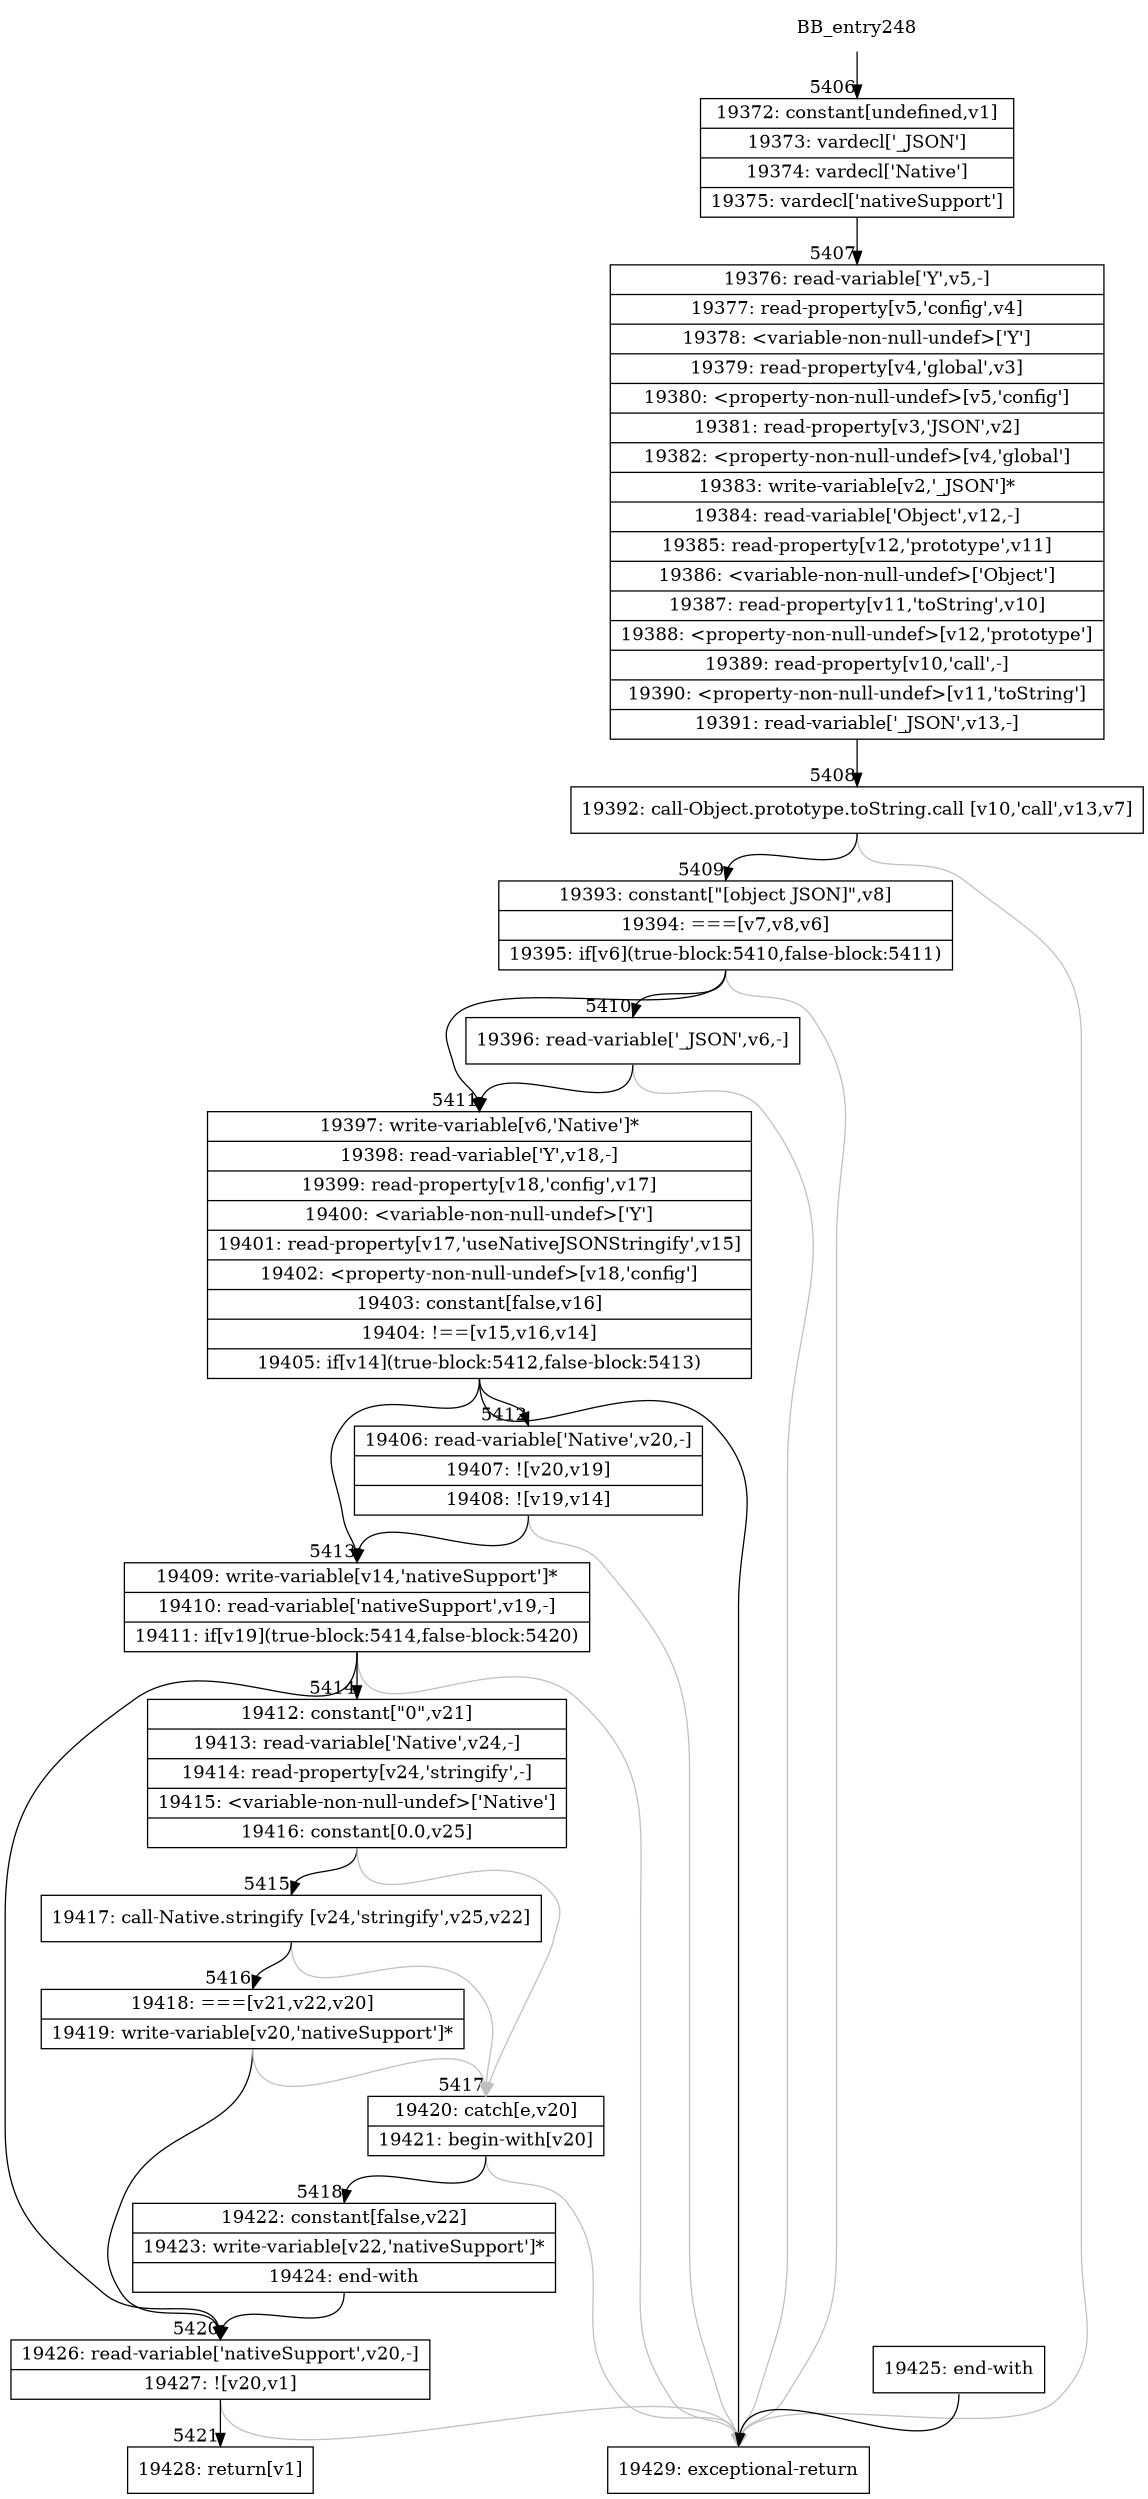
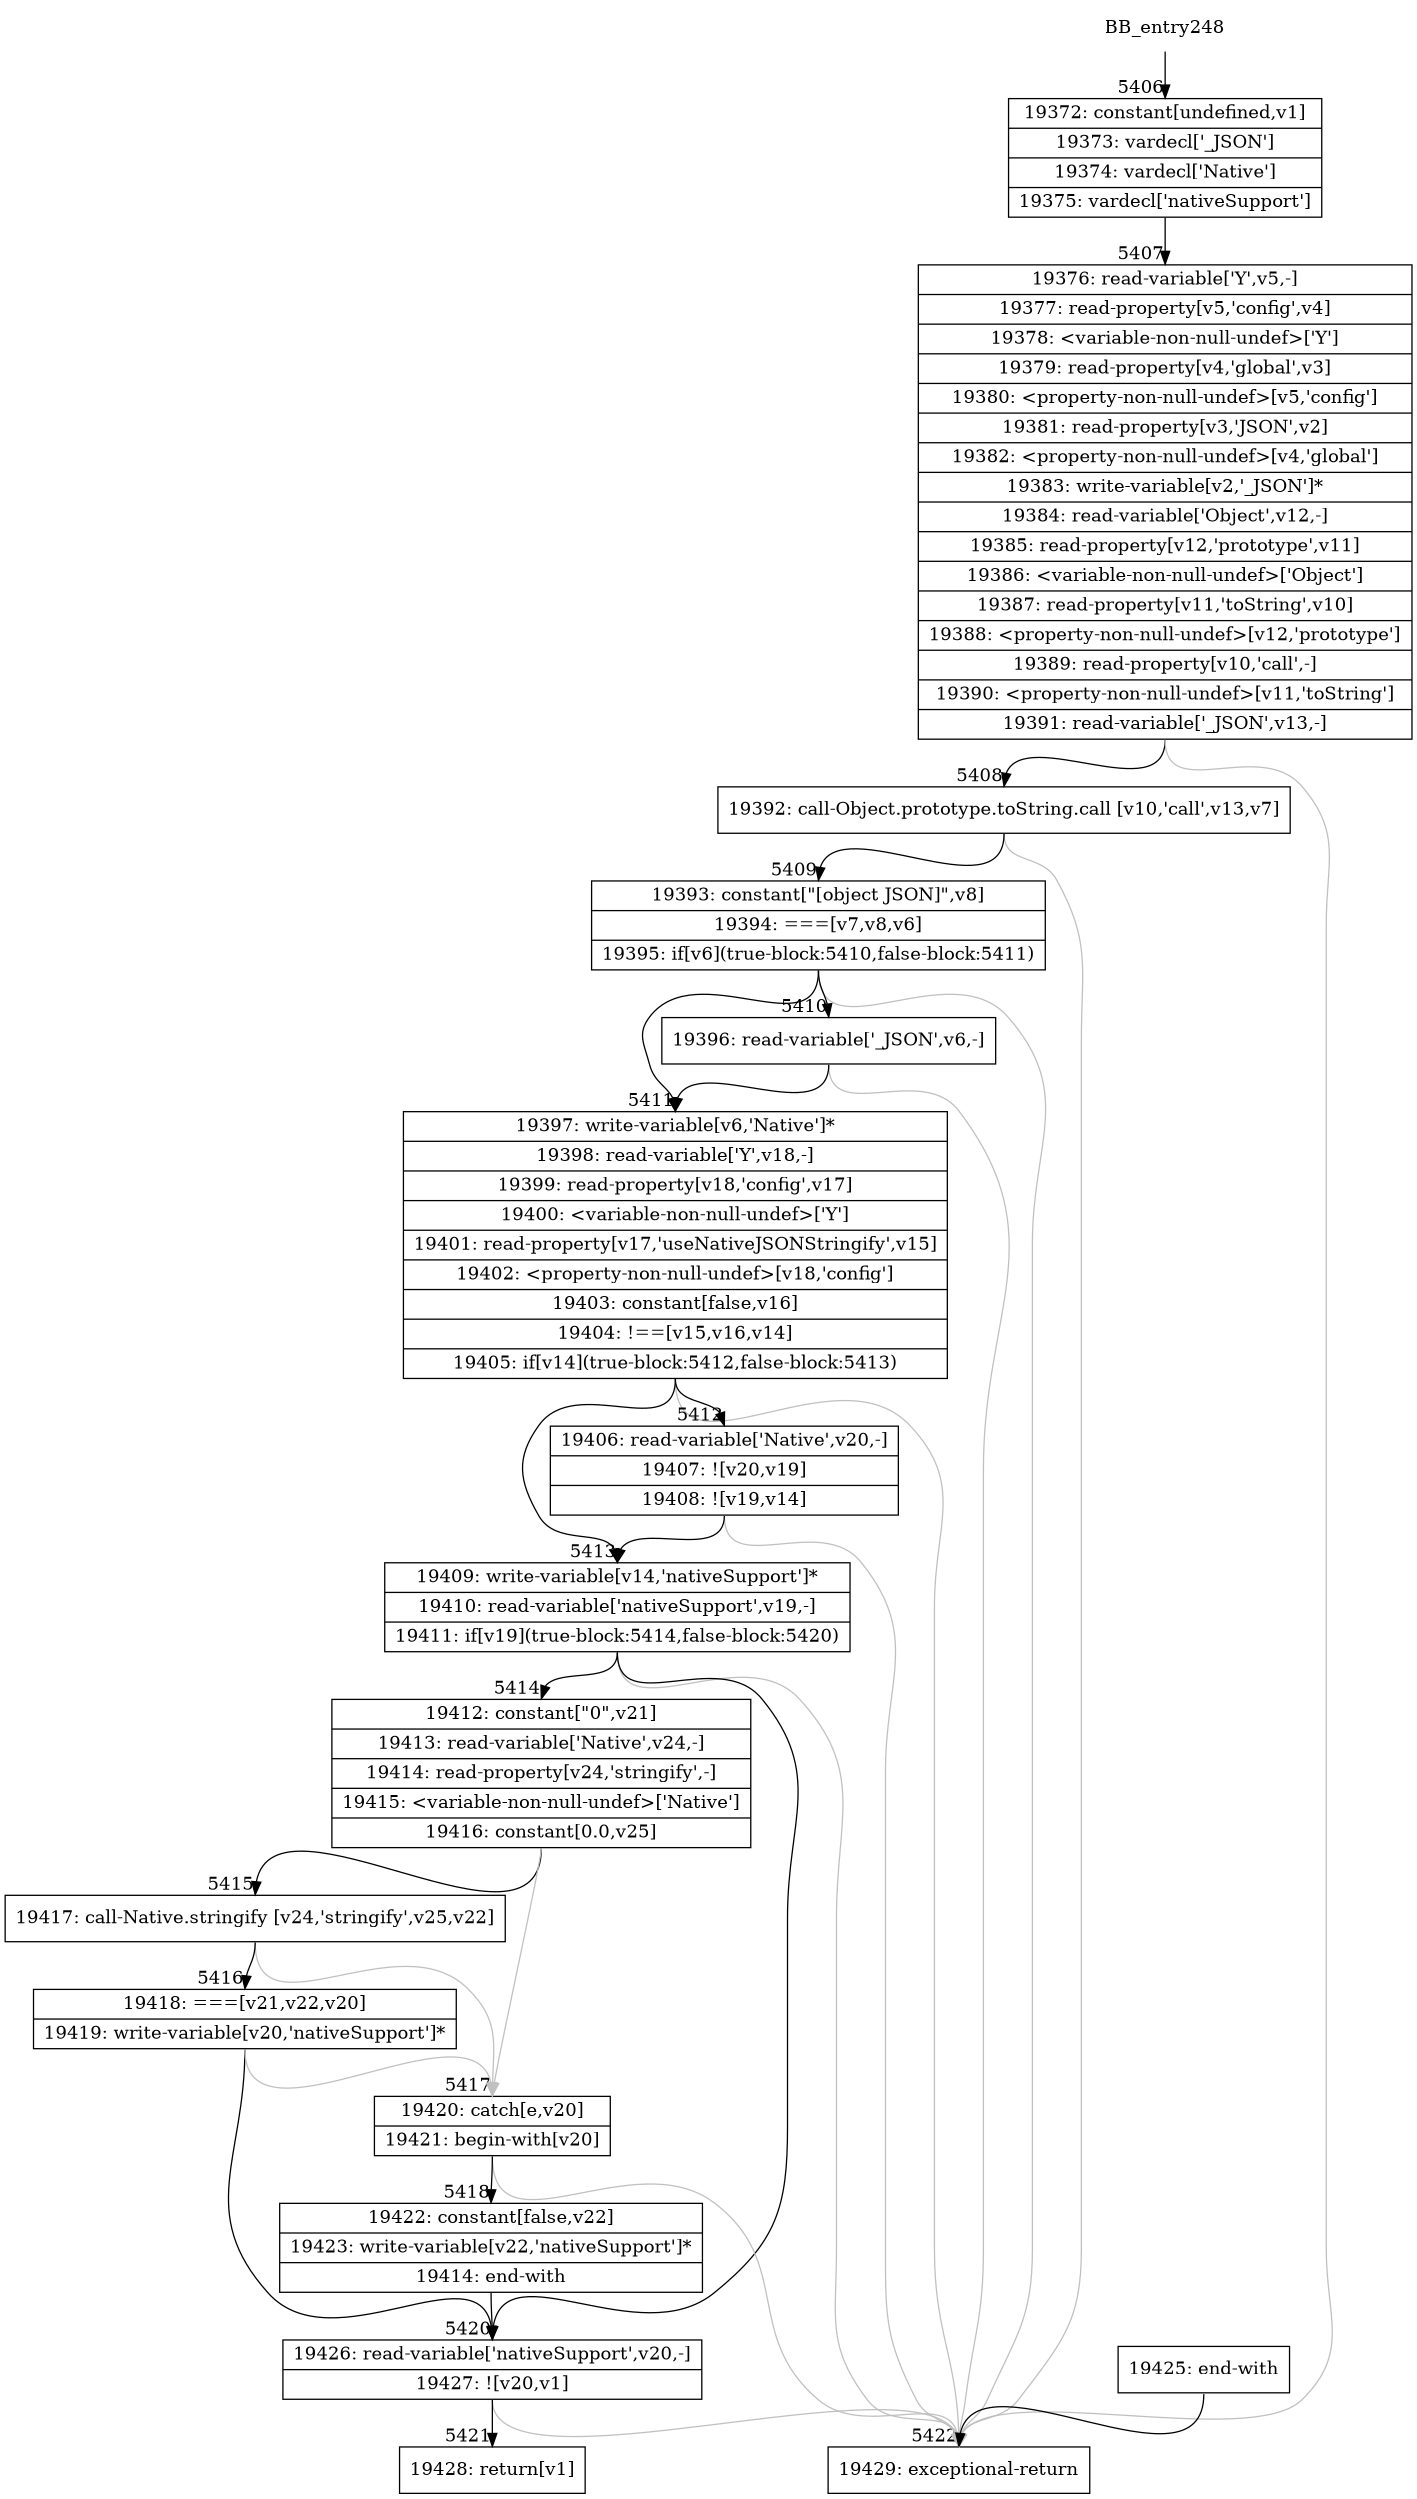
none -> (1326, 1688)
(739, 1790) -> (934, 1791)
(344, 2277) -> (491, 2277)
